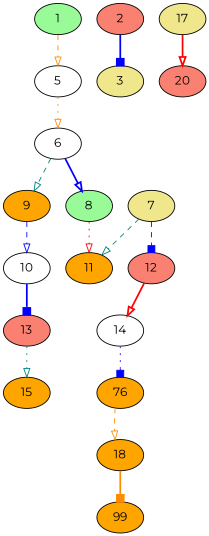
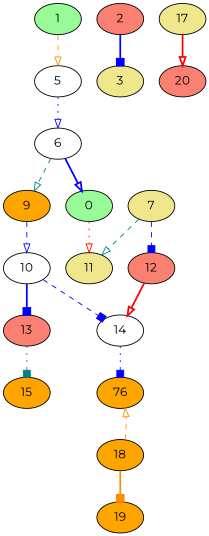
(58, 108) -> (58, 108)
(89, 206) -> (89, 206)
(89, 268) -> (89, 268)
none -> (70, 297)
(27, 357) -> (27, 357)
(114, 419) -> (126, 428)
(120, 517) -> (120, 517)
